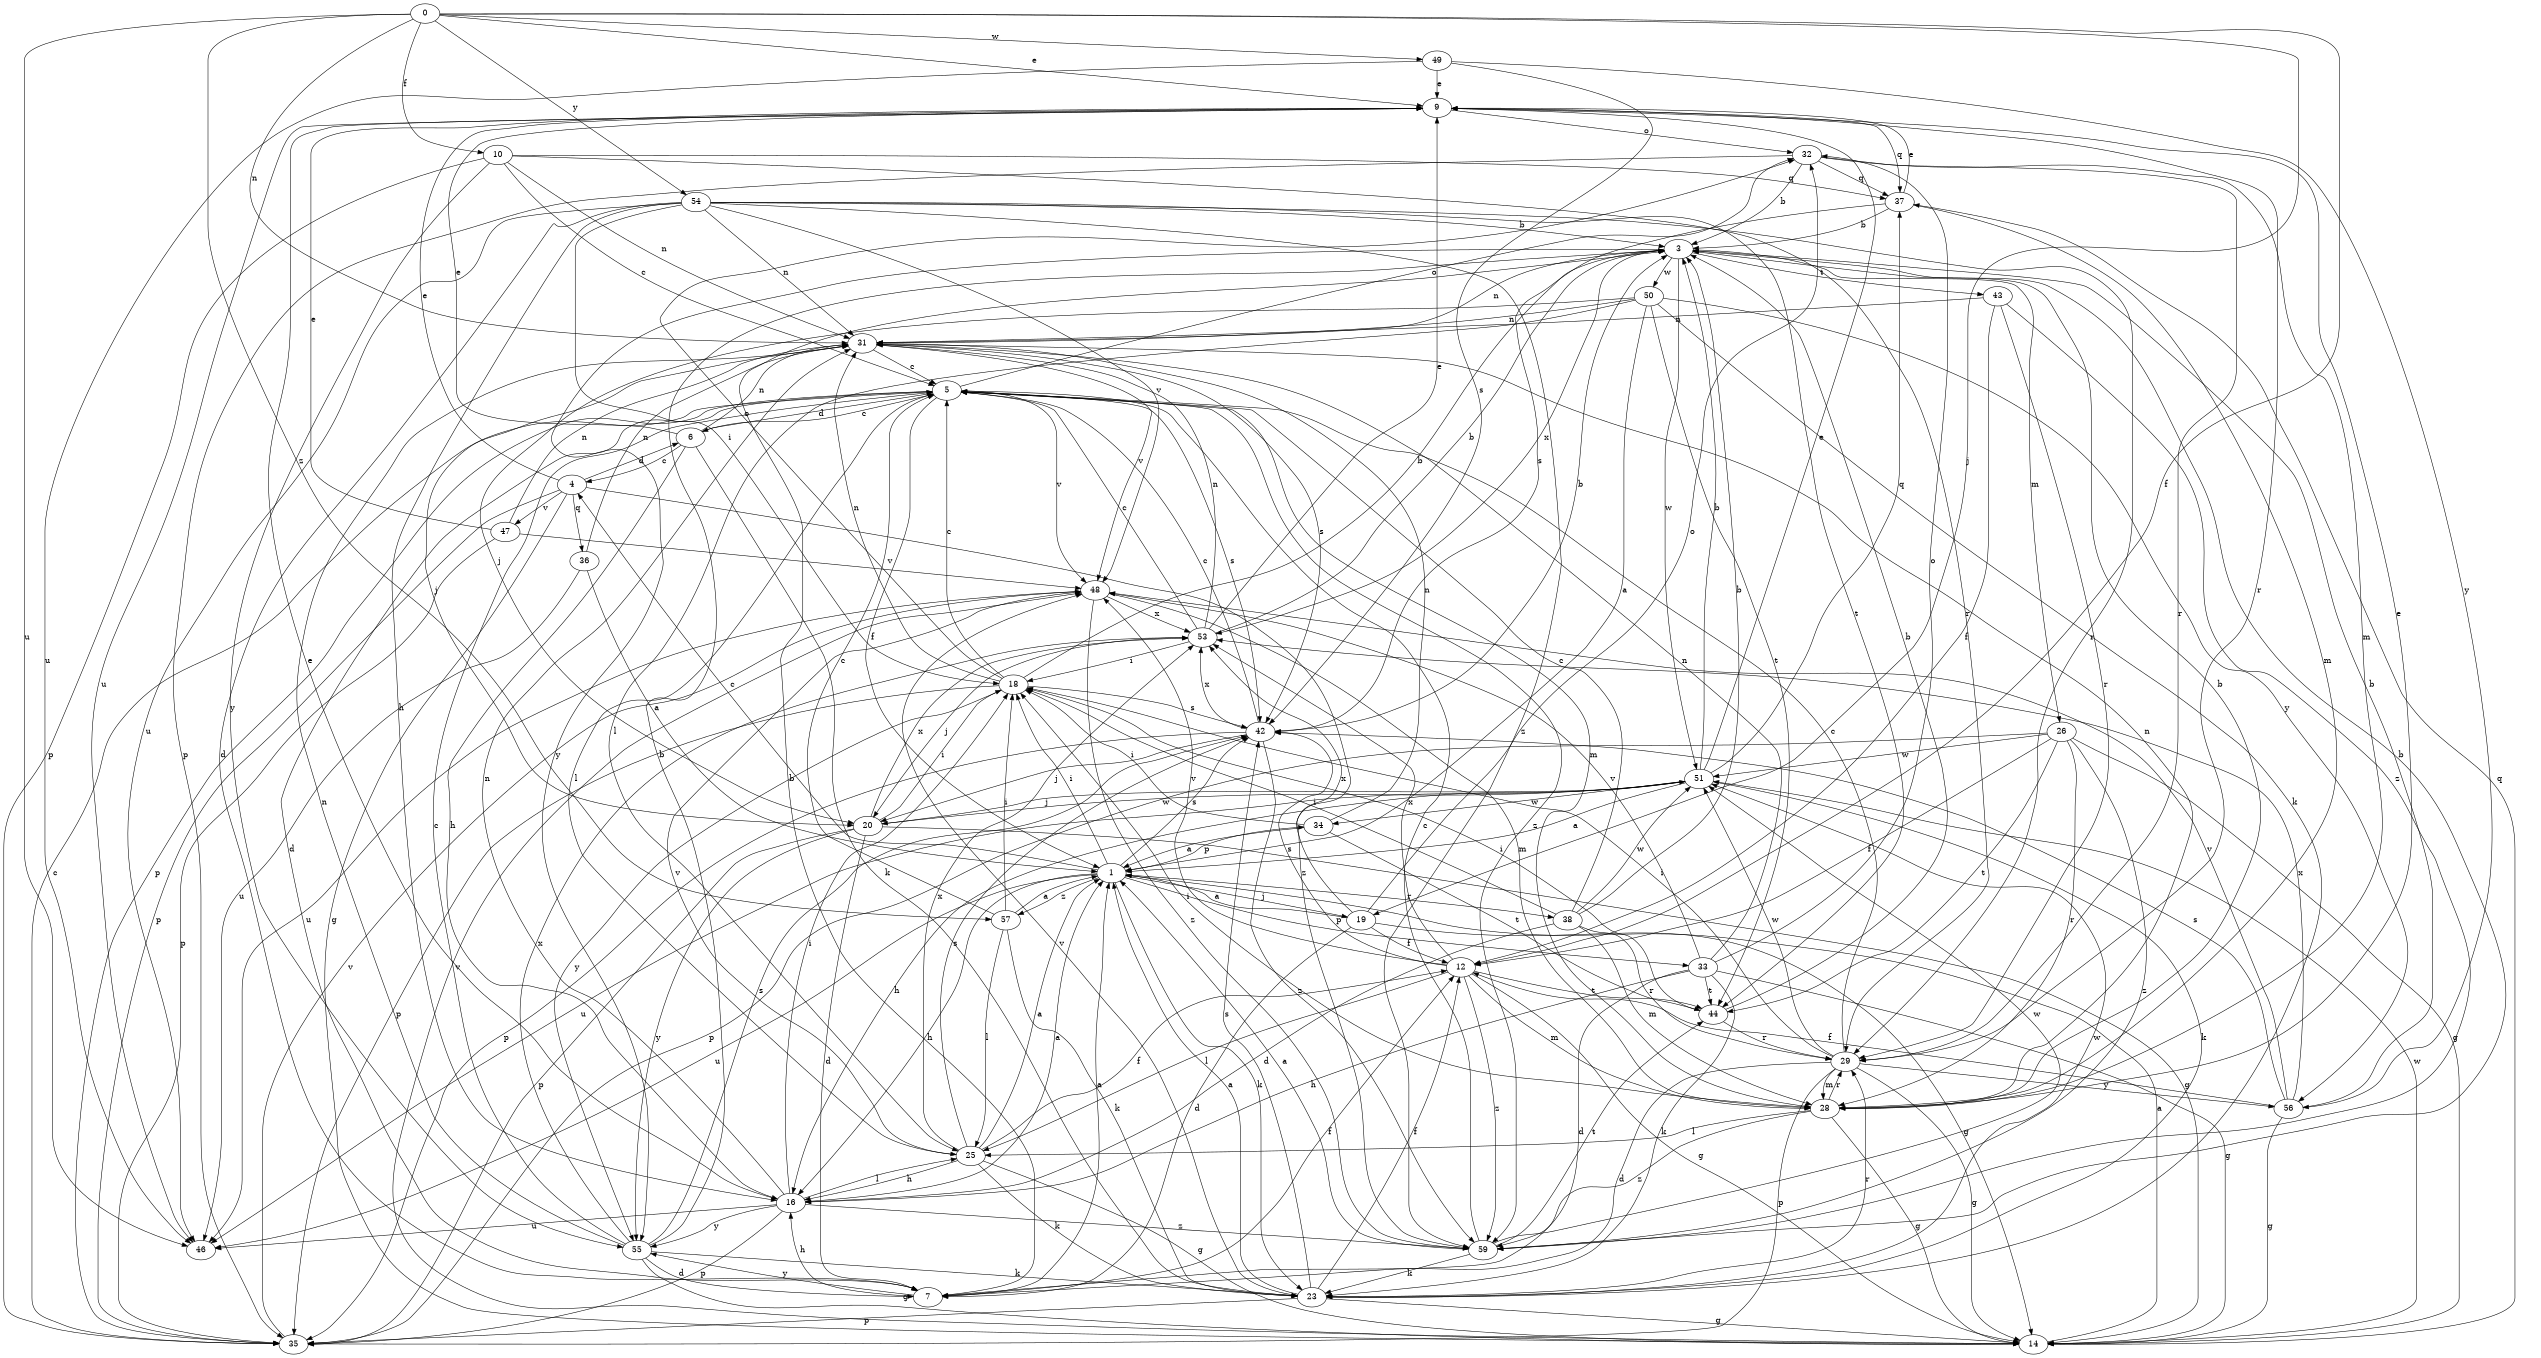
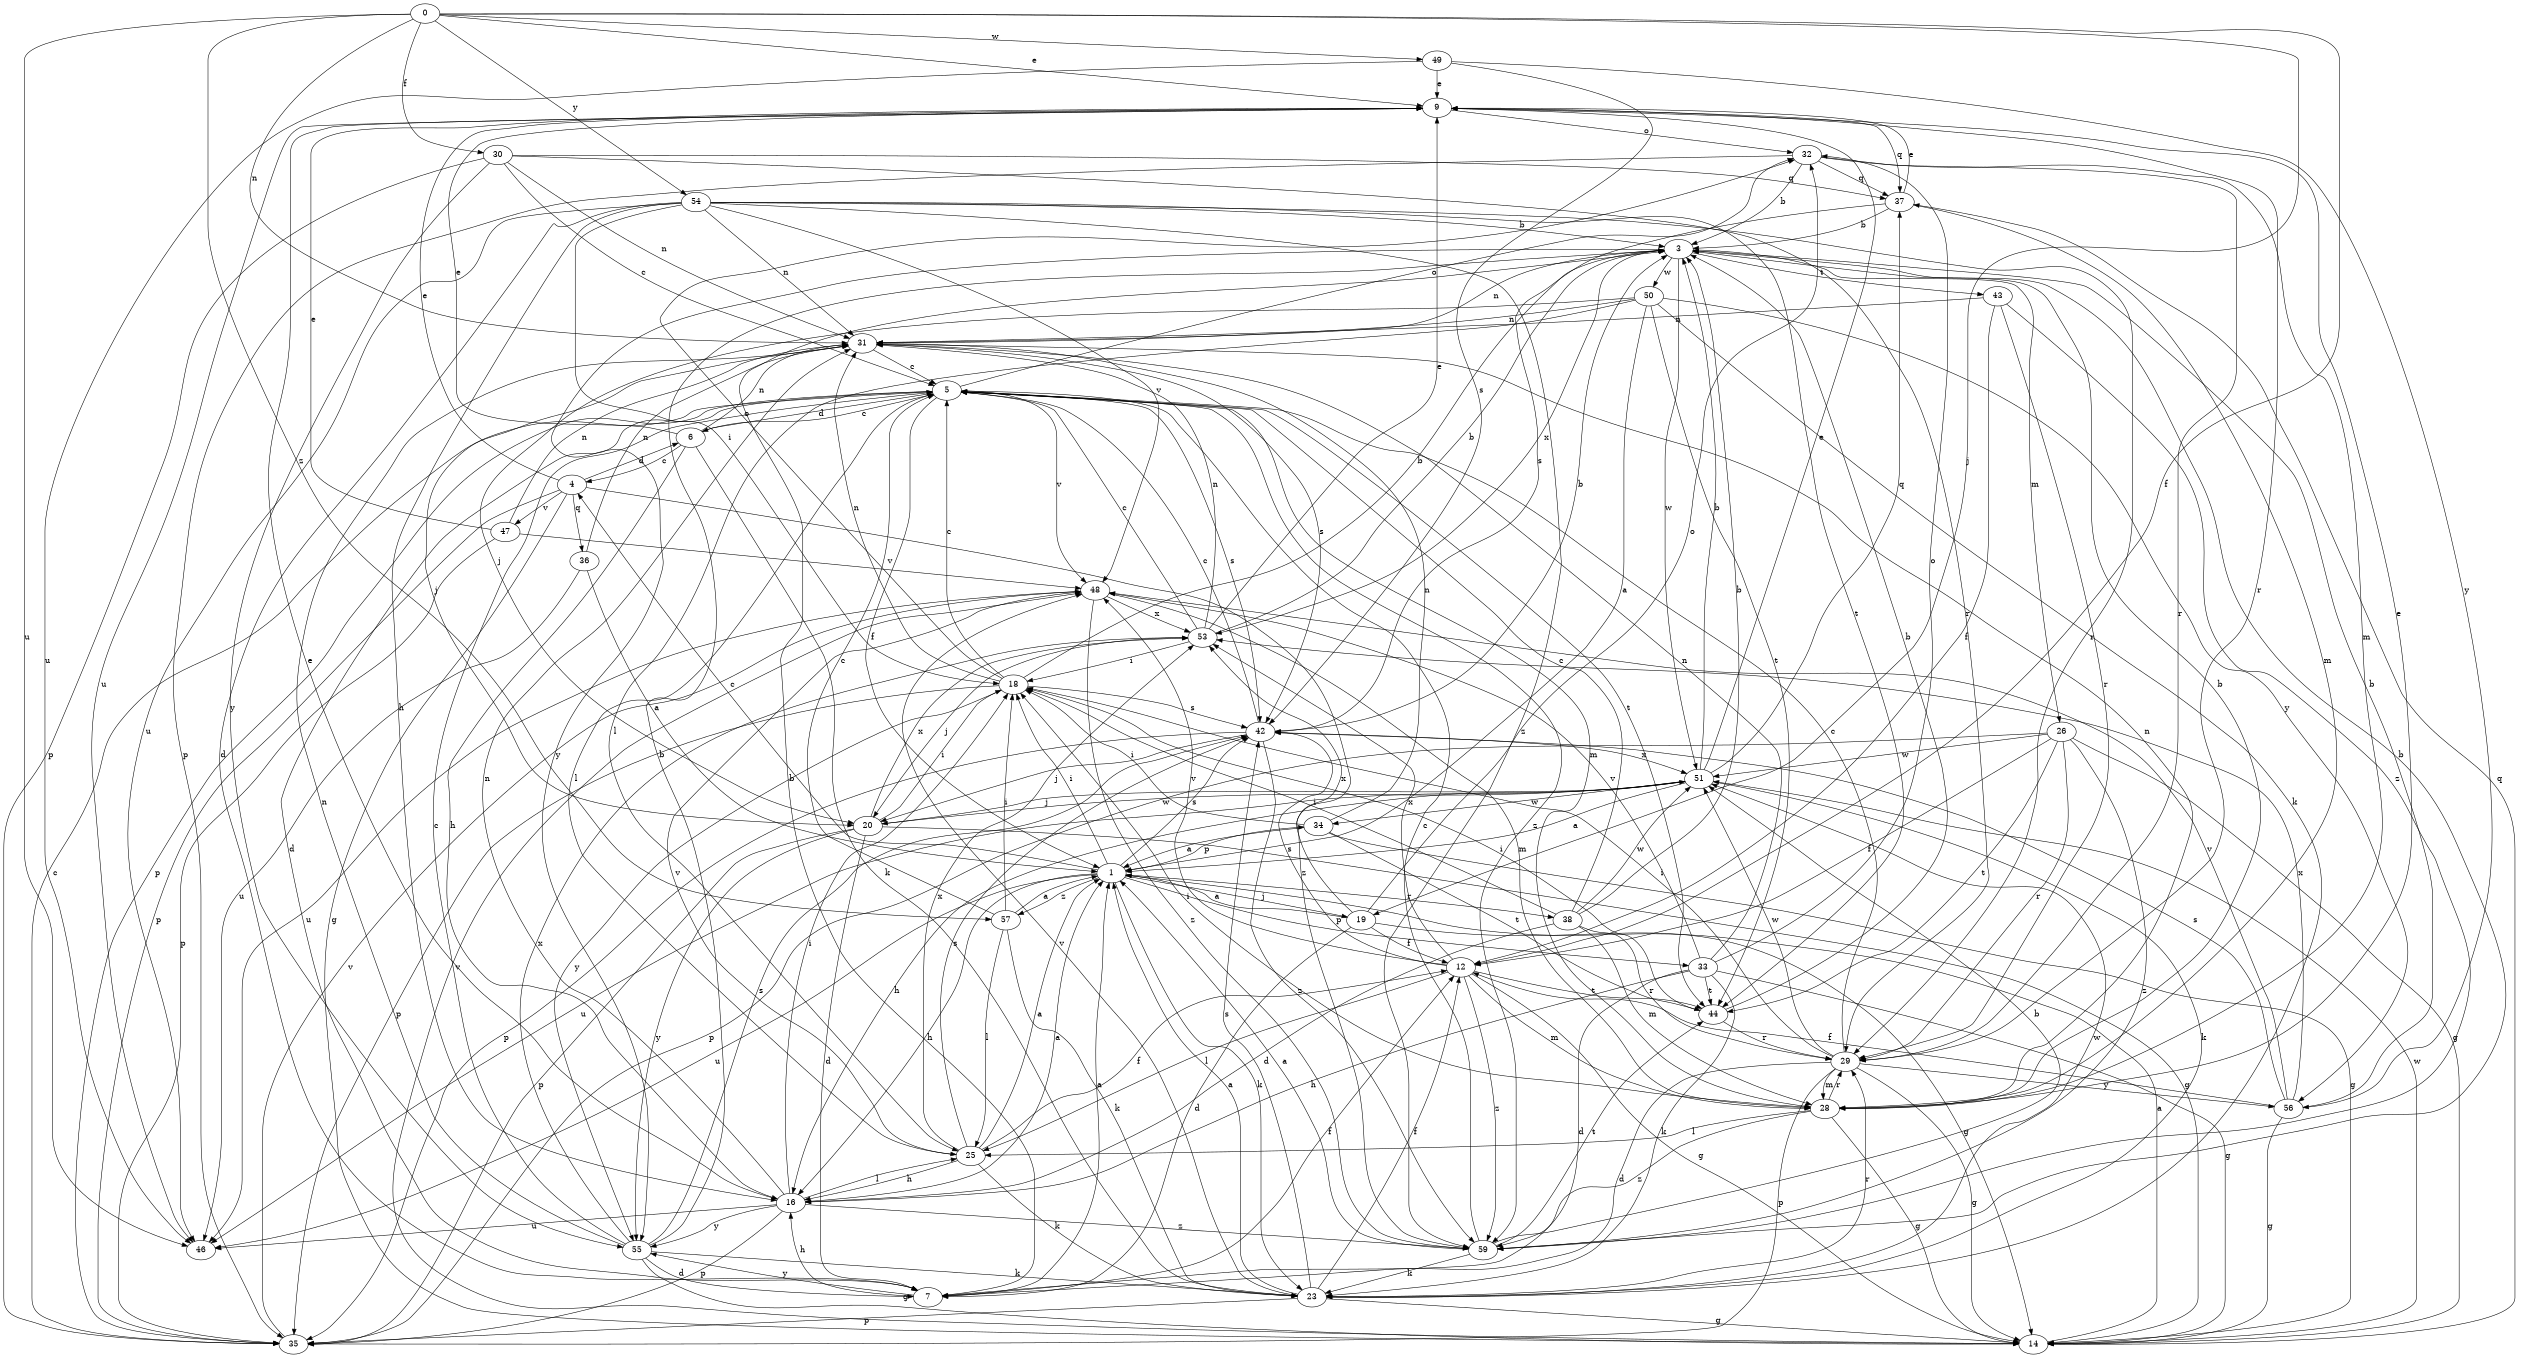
(498, 155) -> (498, 155)
(1103, 383) -> none
none -> (1437, 532)
(1208, 701) -> (1480, 740)
(2045, 978) -> (2010, 925)
(2037, 1015) -> (2037, 1015)
(1480, 1332) -> (2037, 963)
